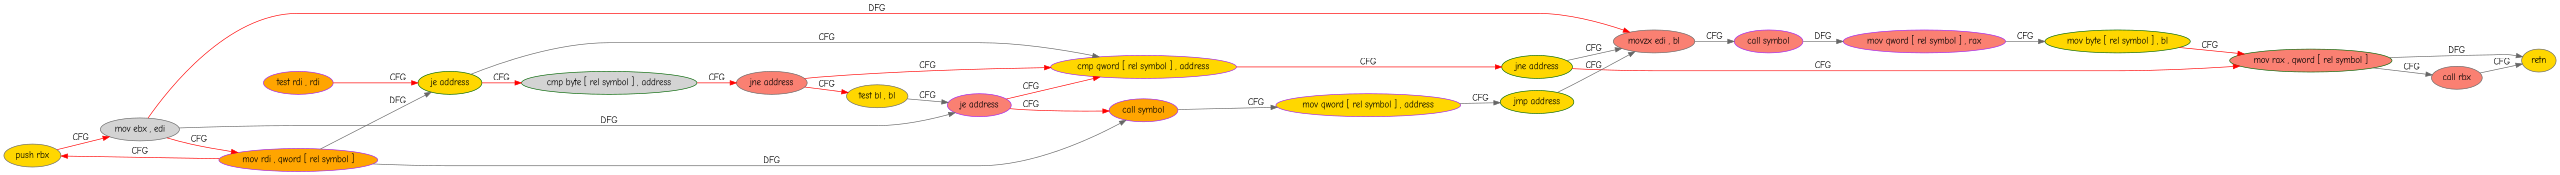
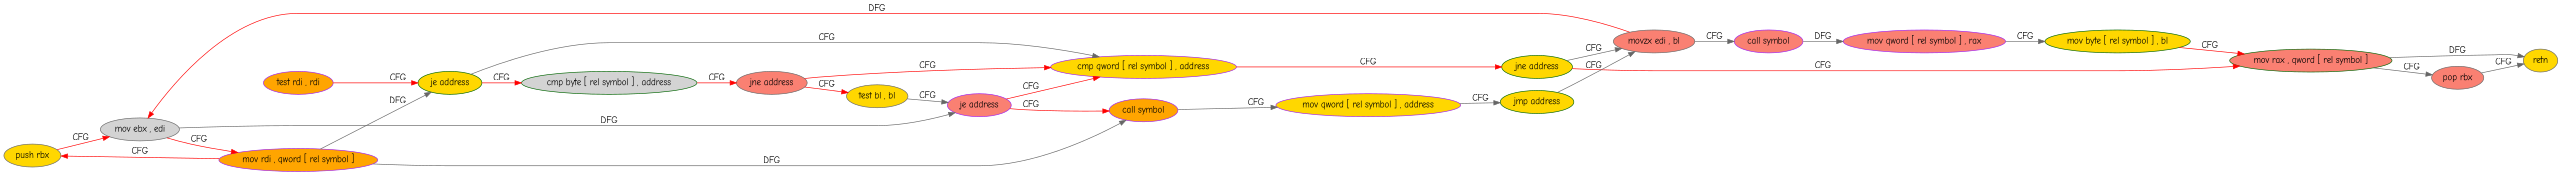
(867, 13) -> (874, 13)
(2457, 78) -> (2458, 78)
